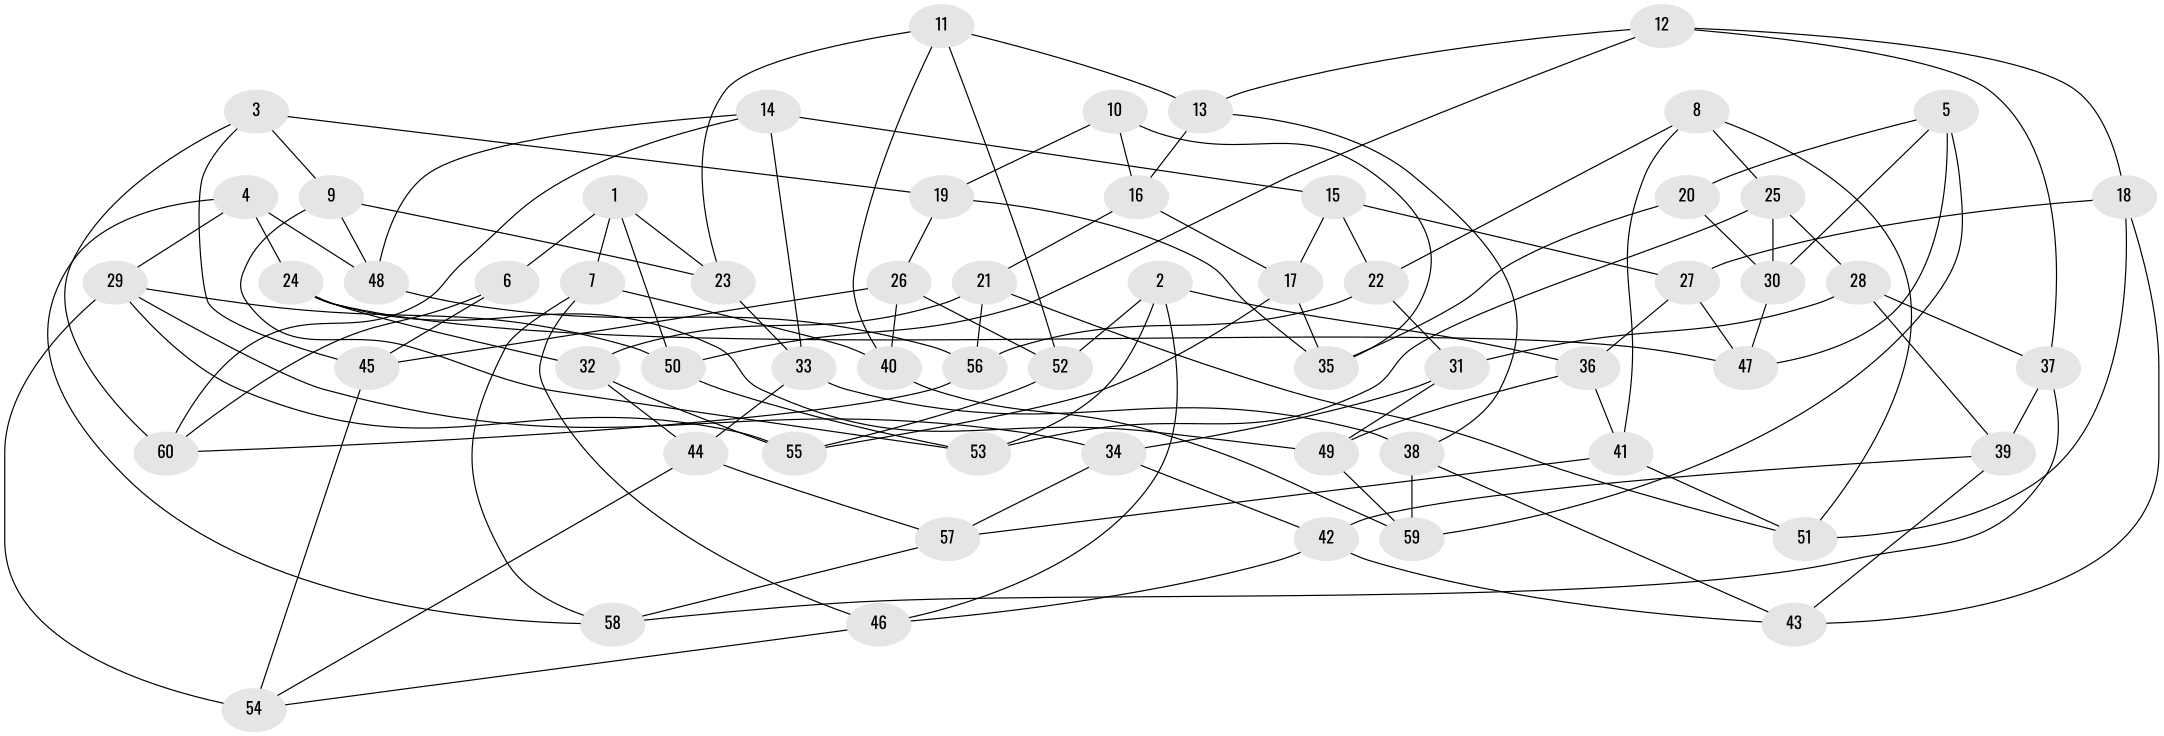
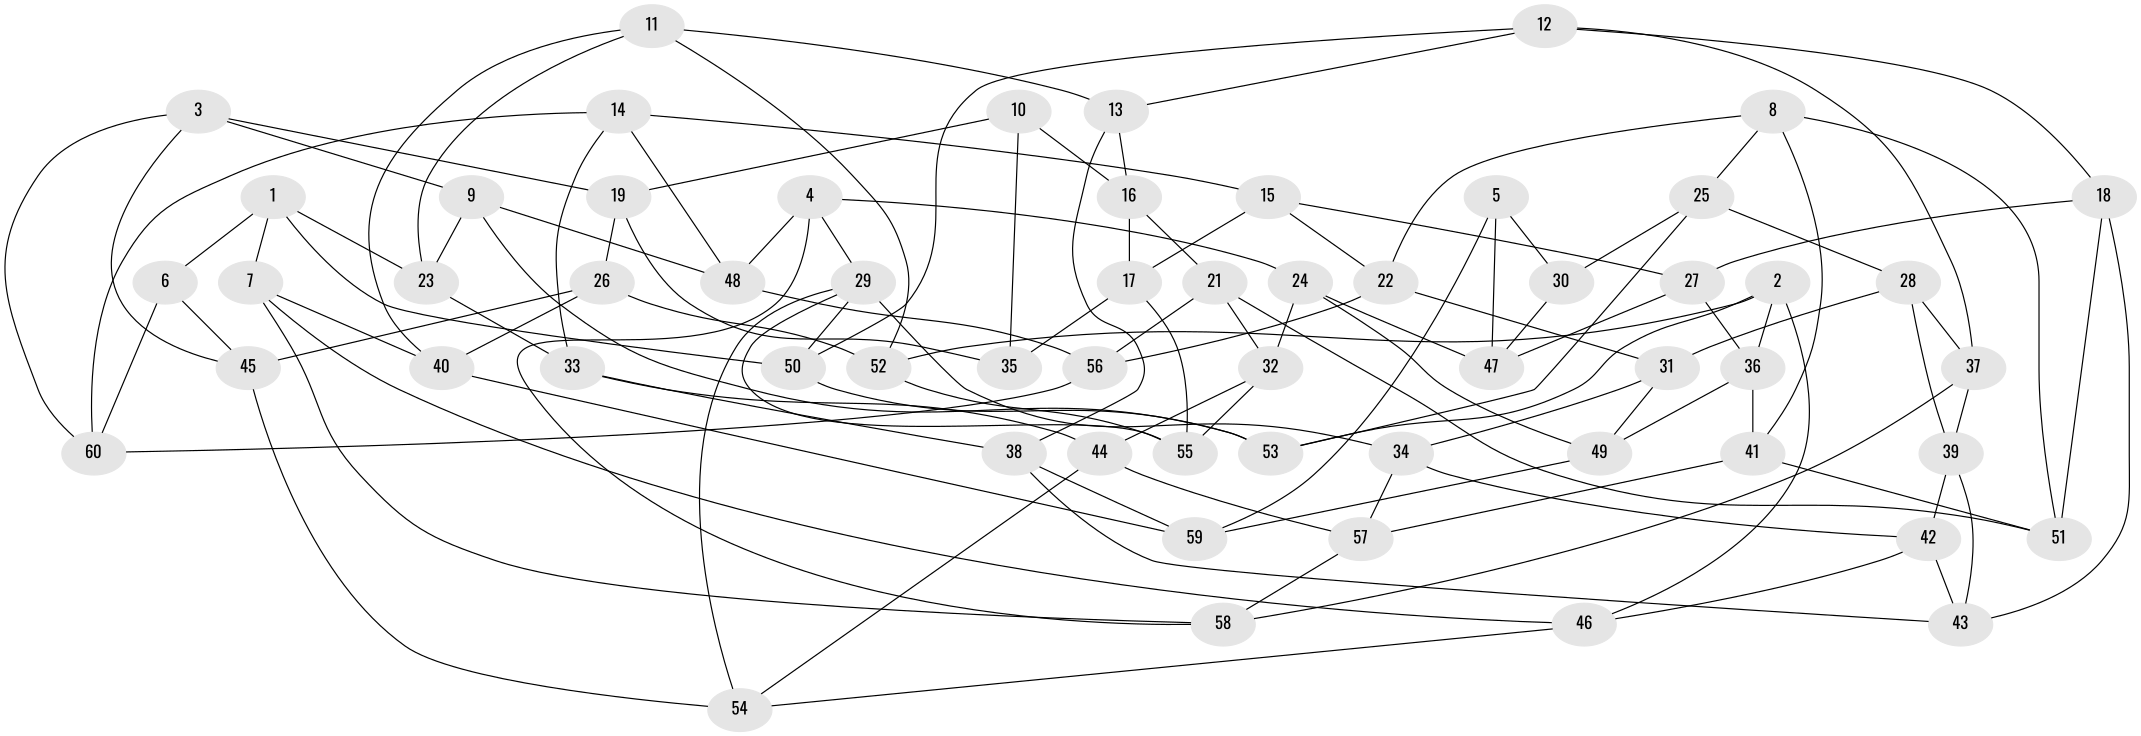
(1687, 197) -> none
